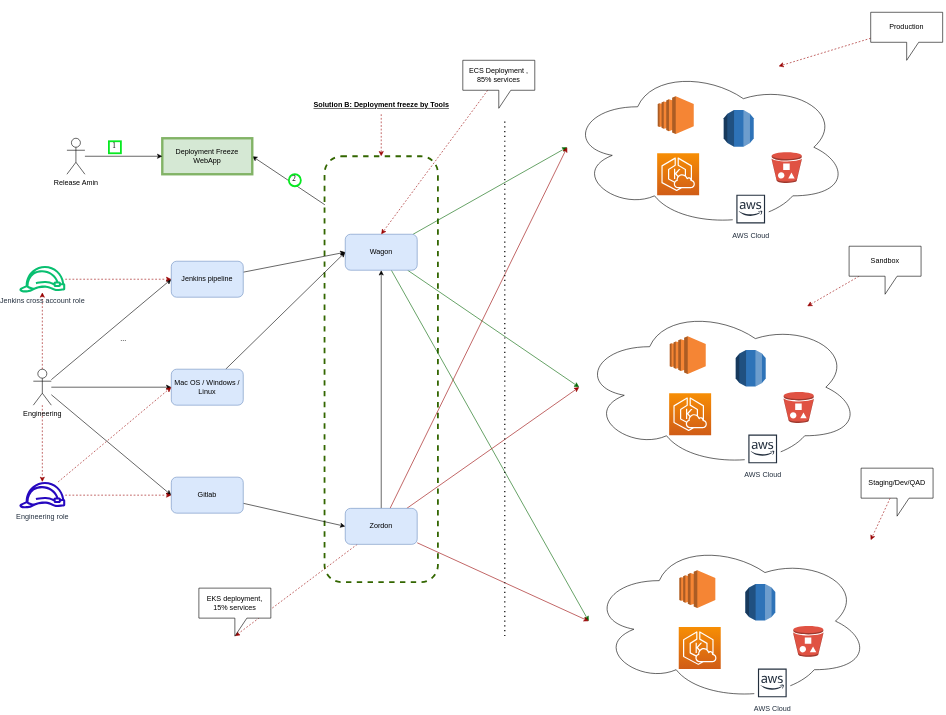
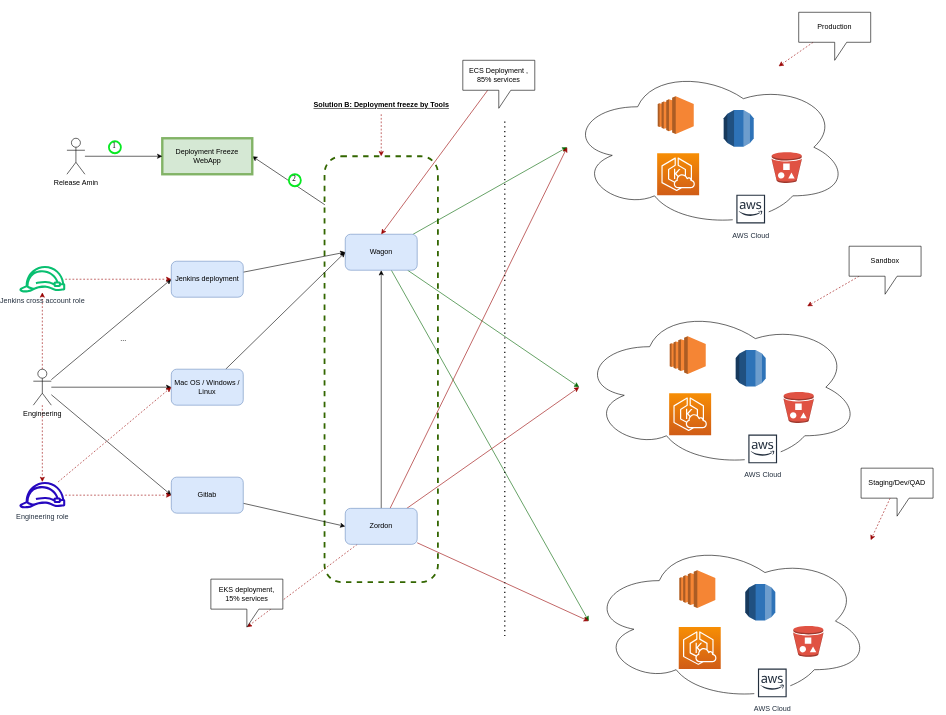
(907, 36) -> (835, 36)
(115, 147) -> (115, 147)
(436, 160) -> (436, 160)
(207, 279) -> (207, 279)
(235, 612) -> (247, 603)
